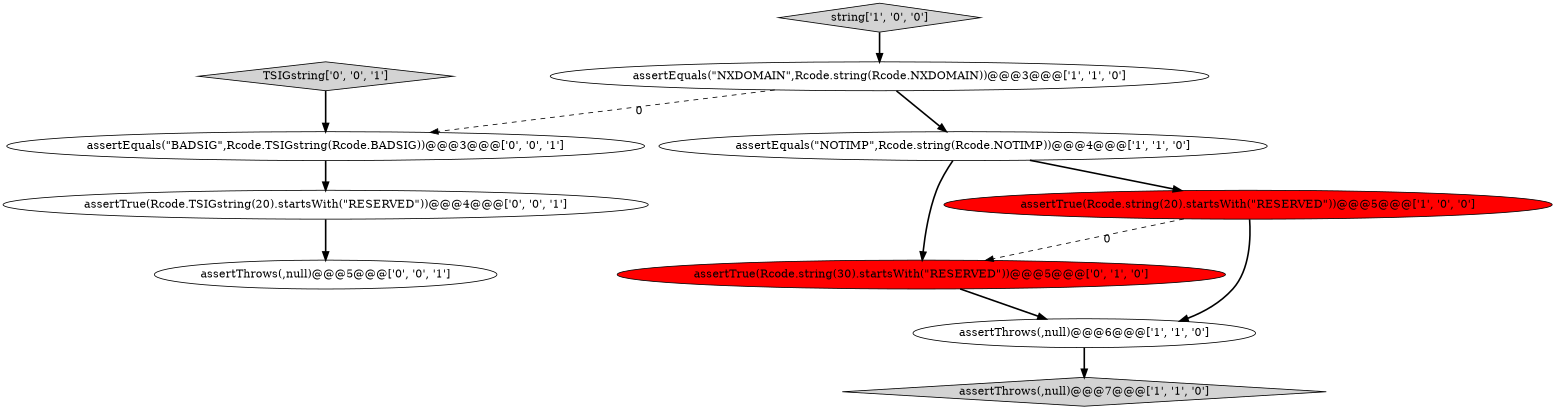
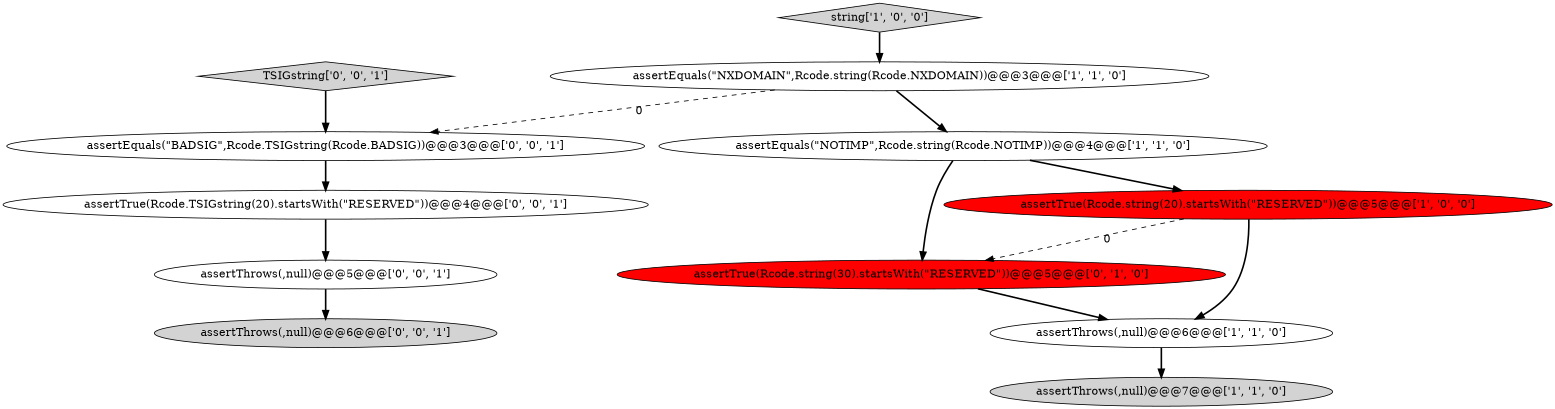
none -> (326, 333)
(1084, 392) -> (1161, 392)
